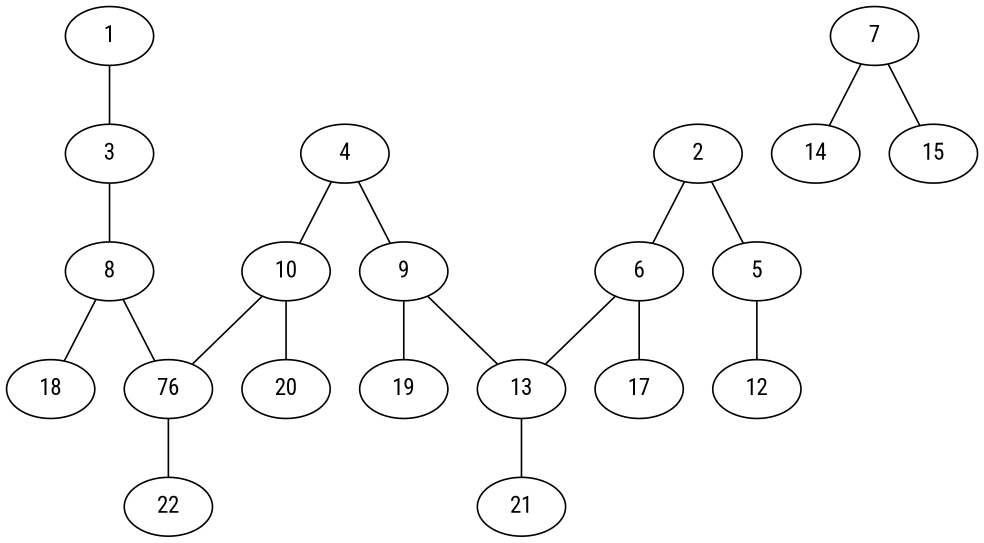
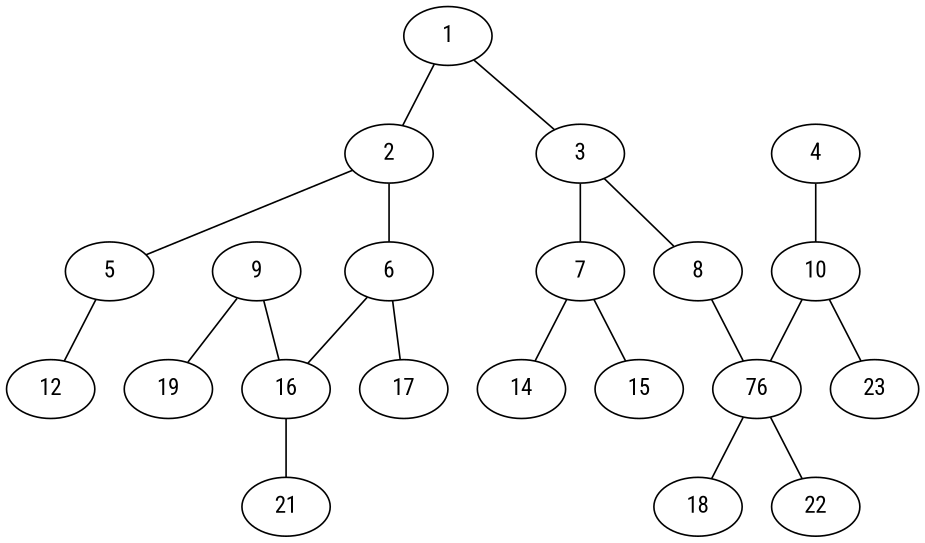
none -> (418, 95)
(374, 213) -> none
none -> (580, 213)
(80, 330) -> (727, 448)
(286, 389) -> (875, 389)
(521, 389) -> (286, 389)
